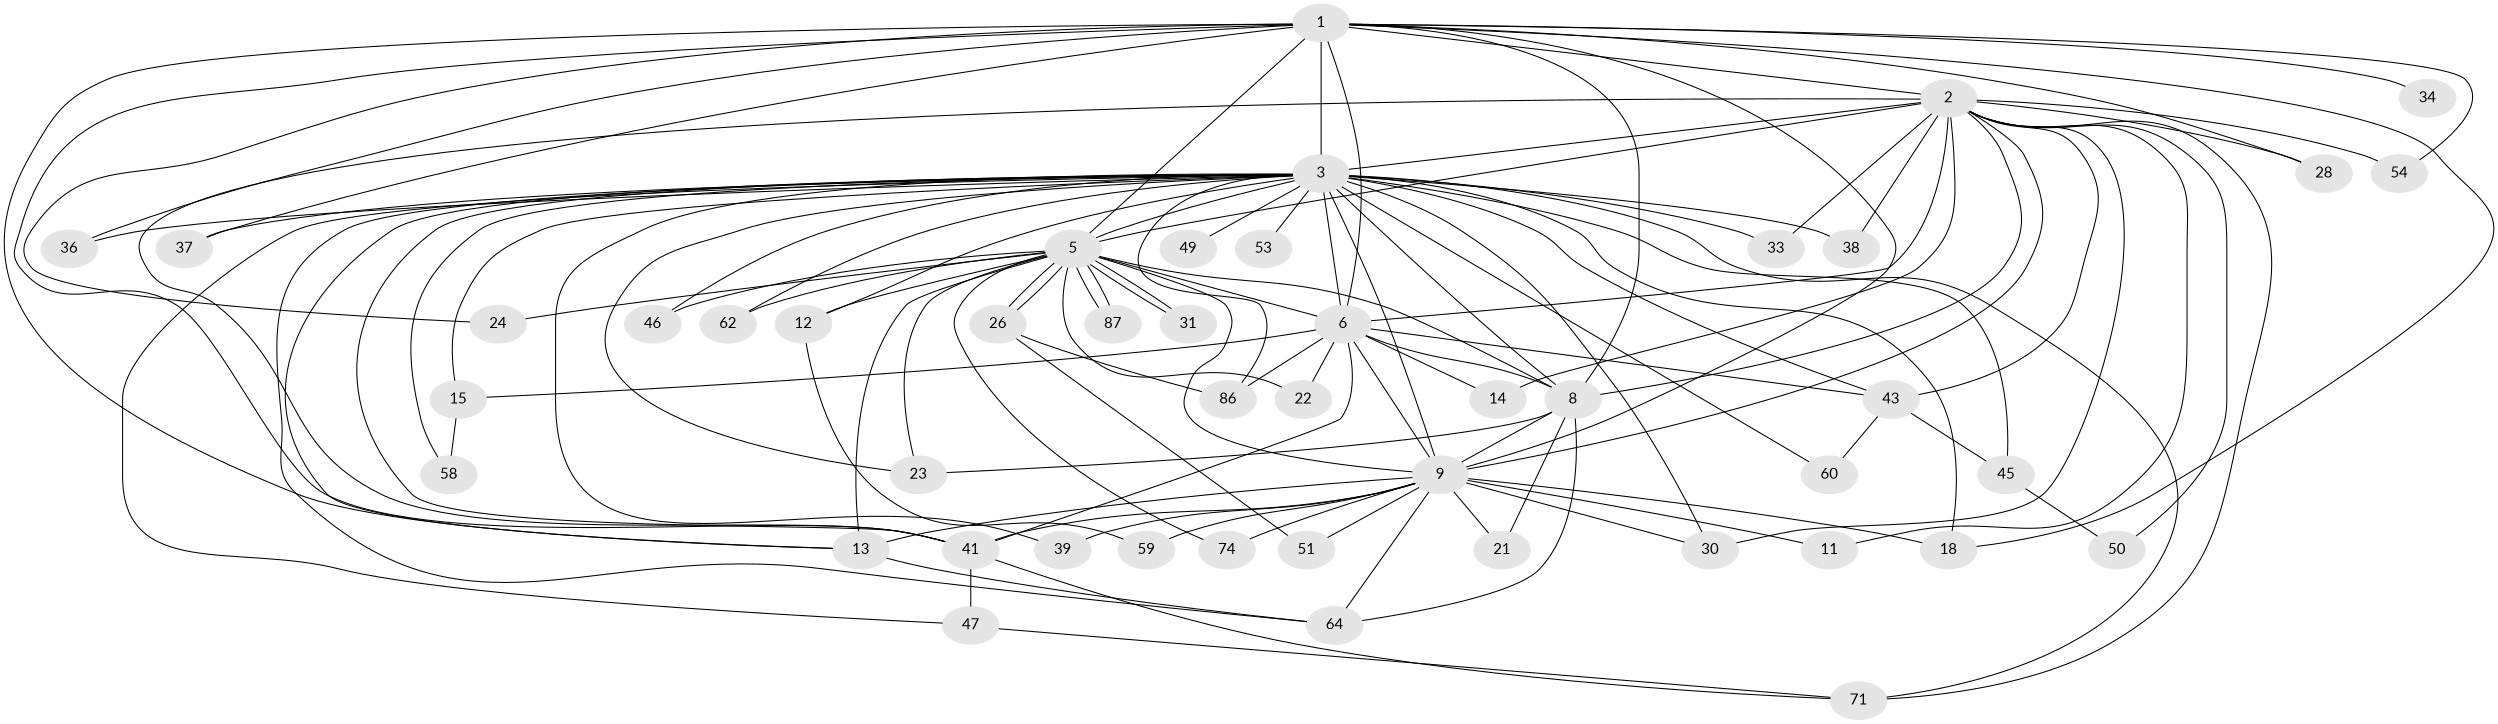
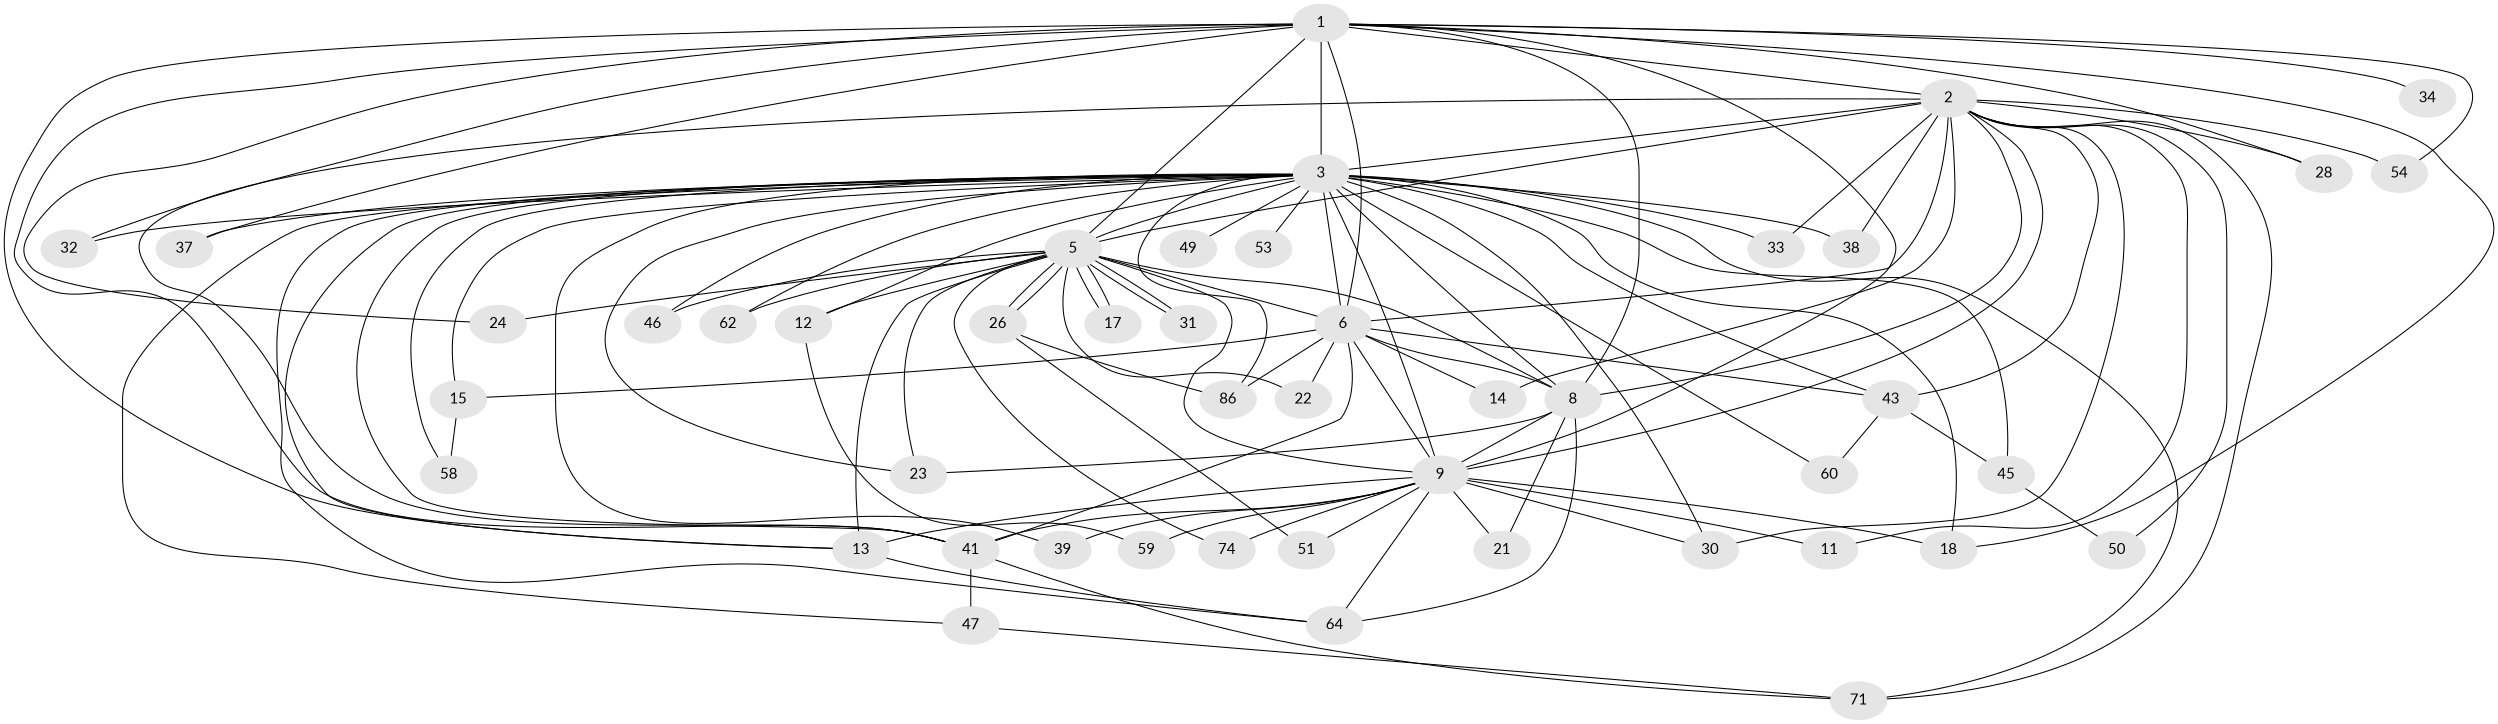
(69, 249) -> (69, 249)
(1113, 324) -> (1113, 324)
